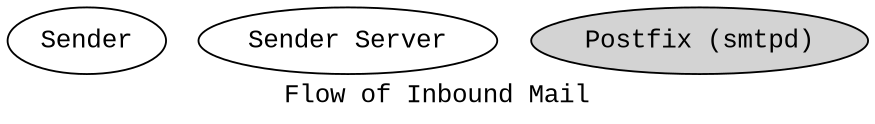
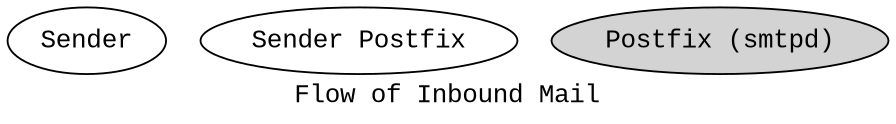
(348, 41) -> (359, 41)
